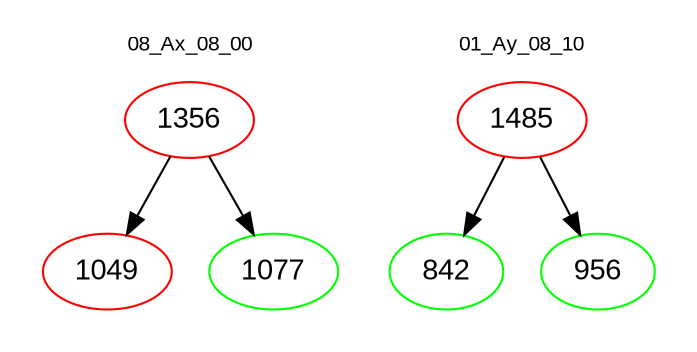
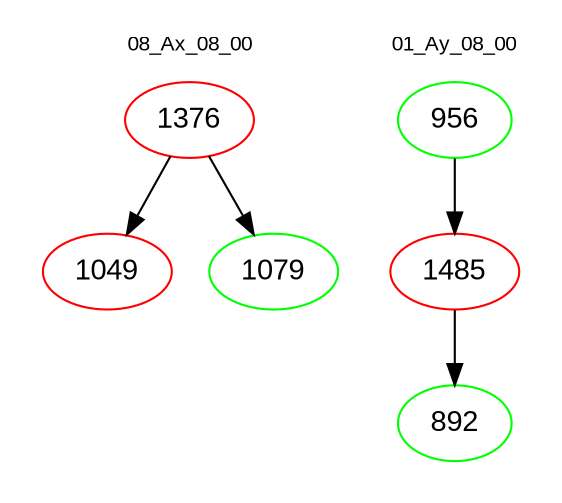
(522, 45) -> (455, 45)
(190, 120) -> (190, 120)
(555, 187) -> (455, 185)
(274, 272) -> (274, 272)
(446, 272) -> (455, 423)
